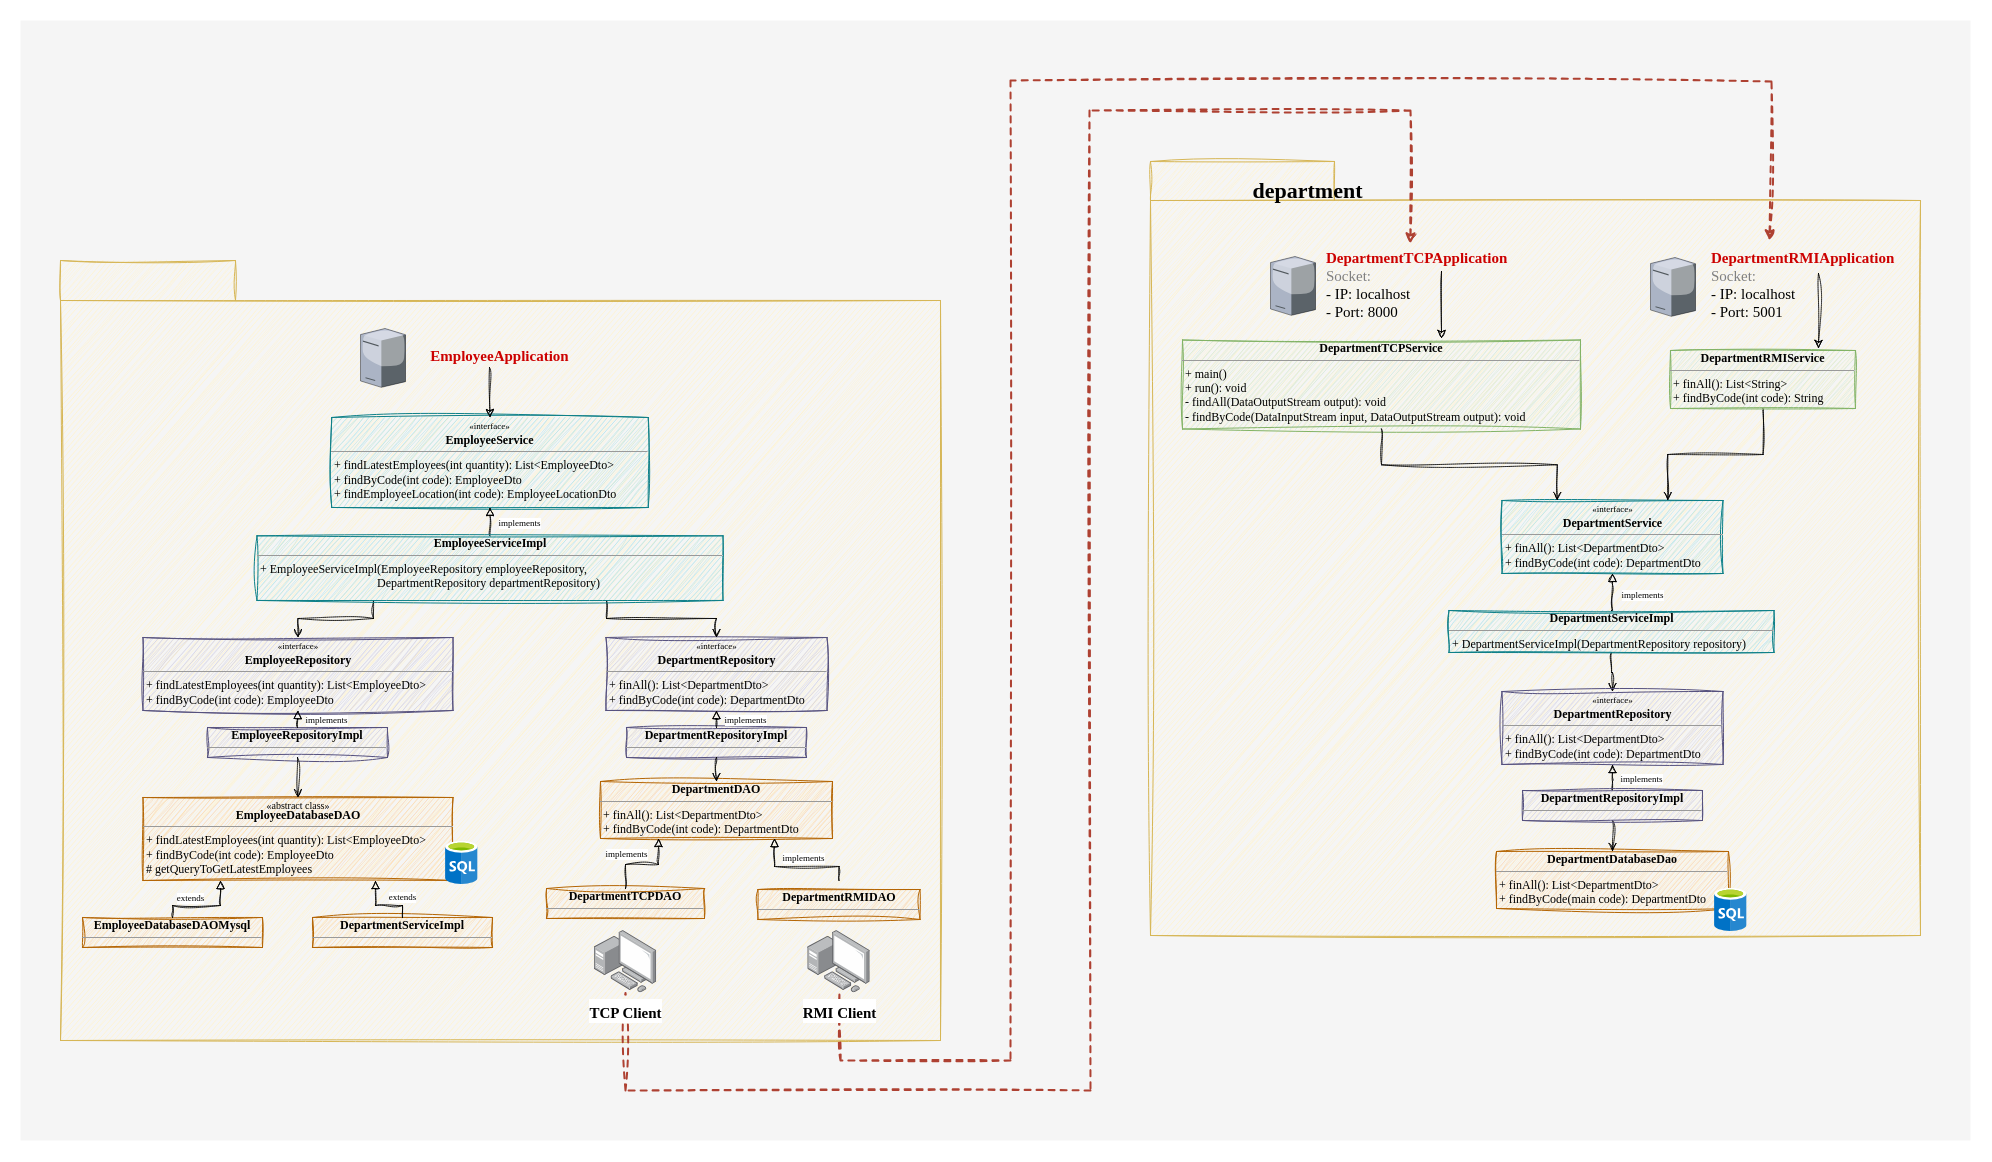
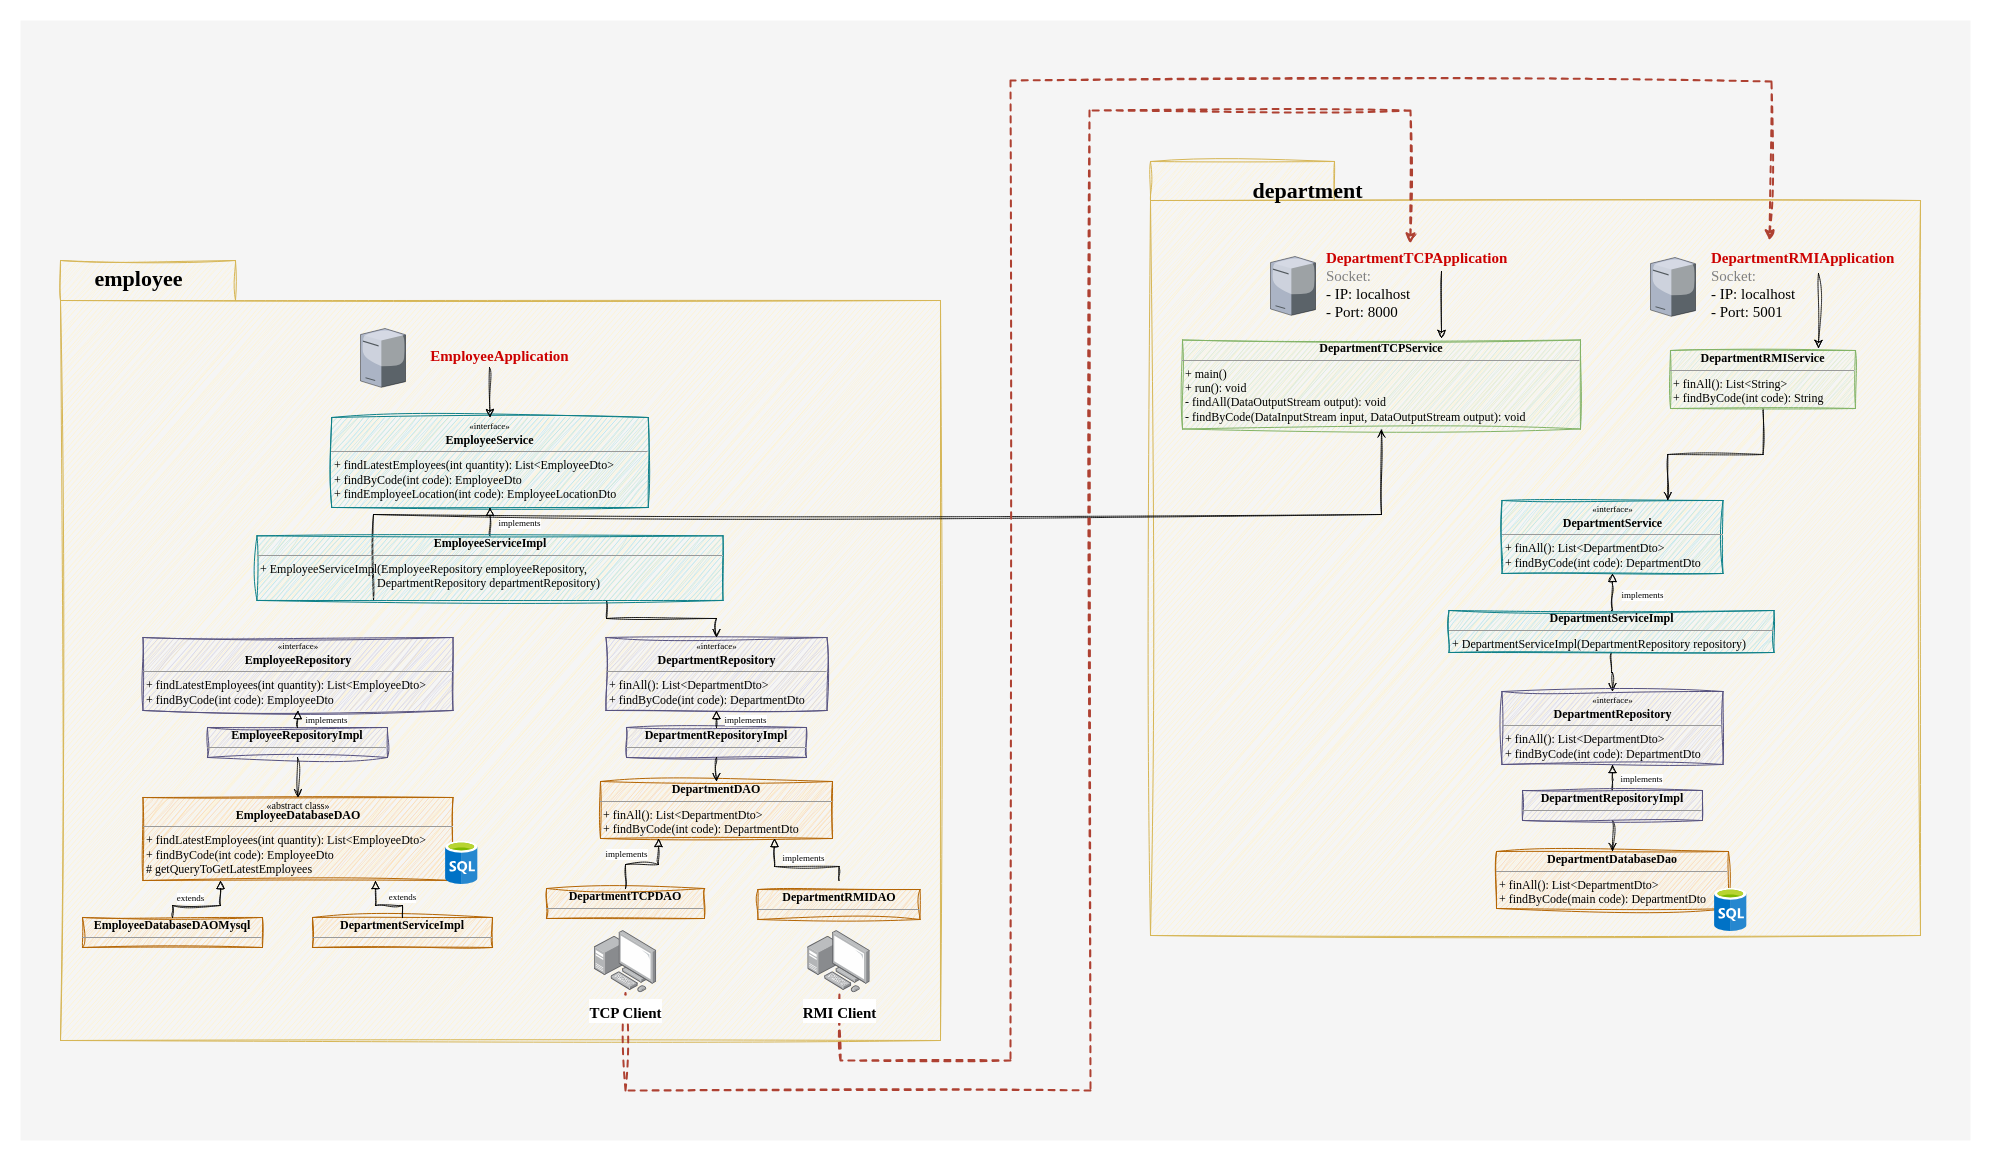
none -> (139, 280)
(1486, 465) -> none
(337, 619) -> (892, 515)
